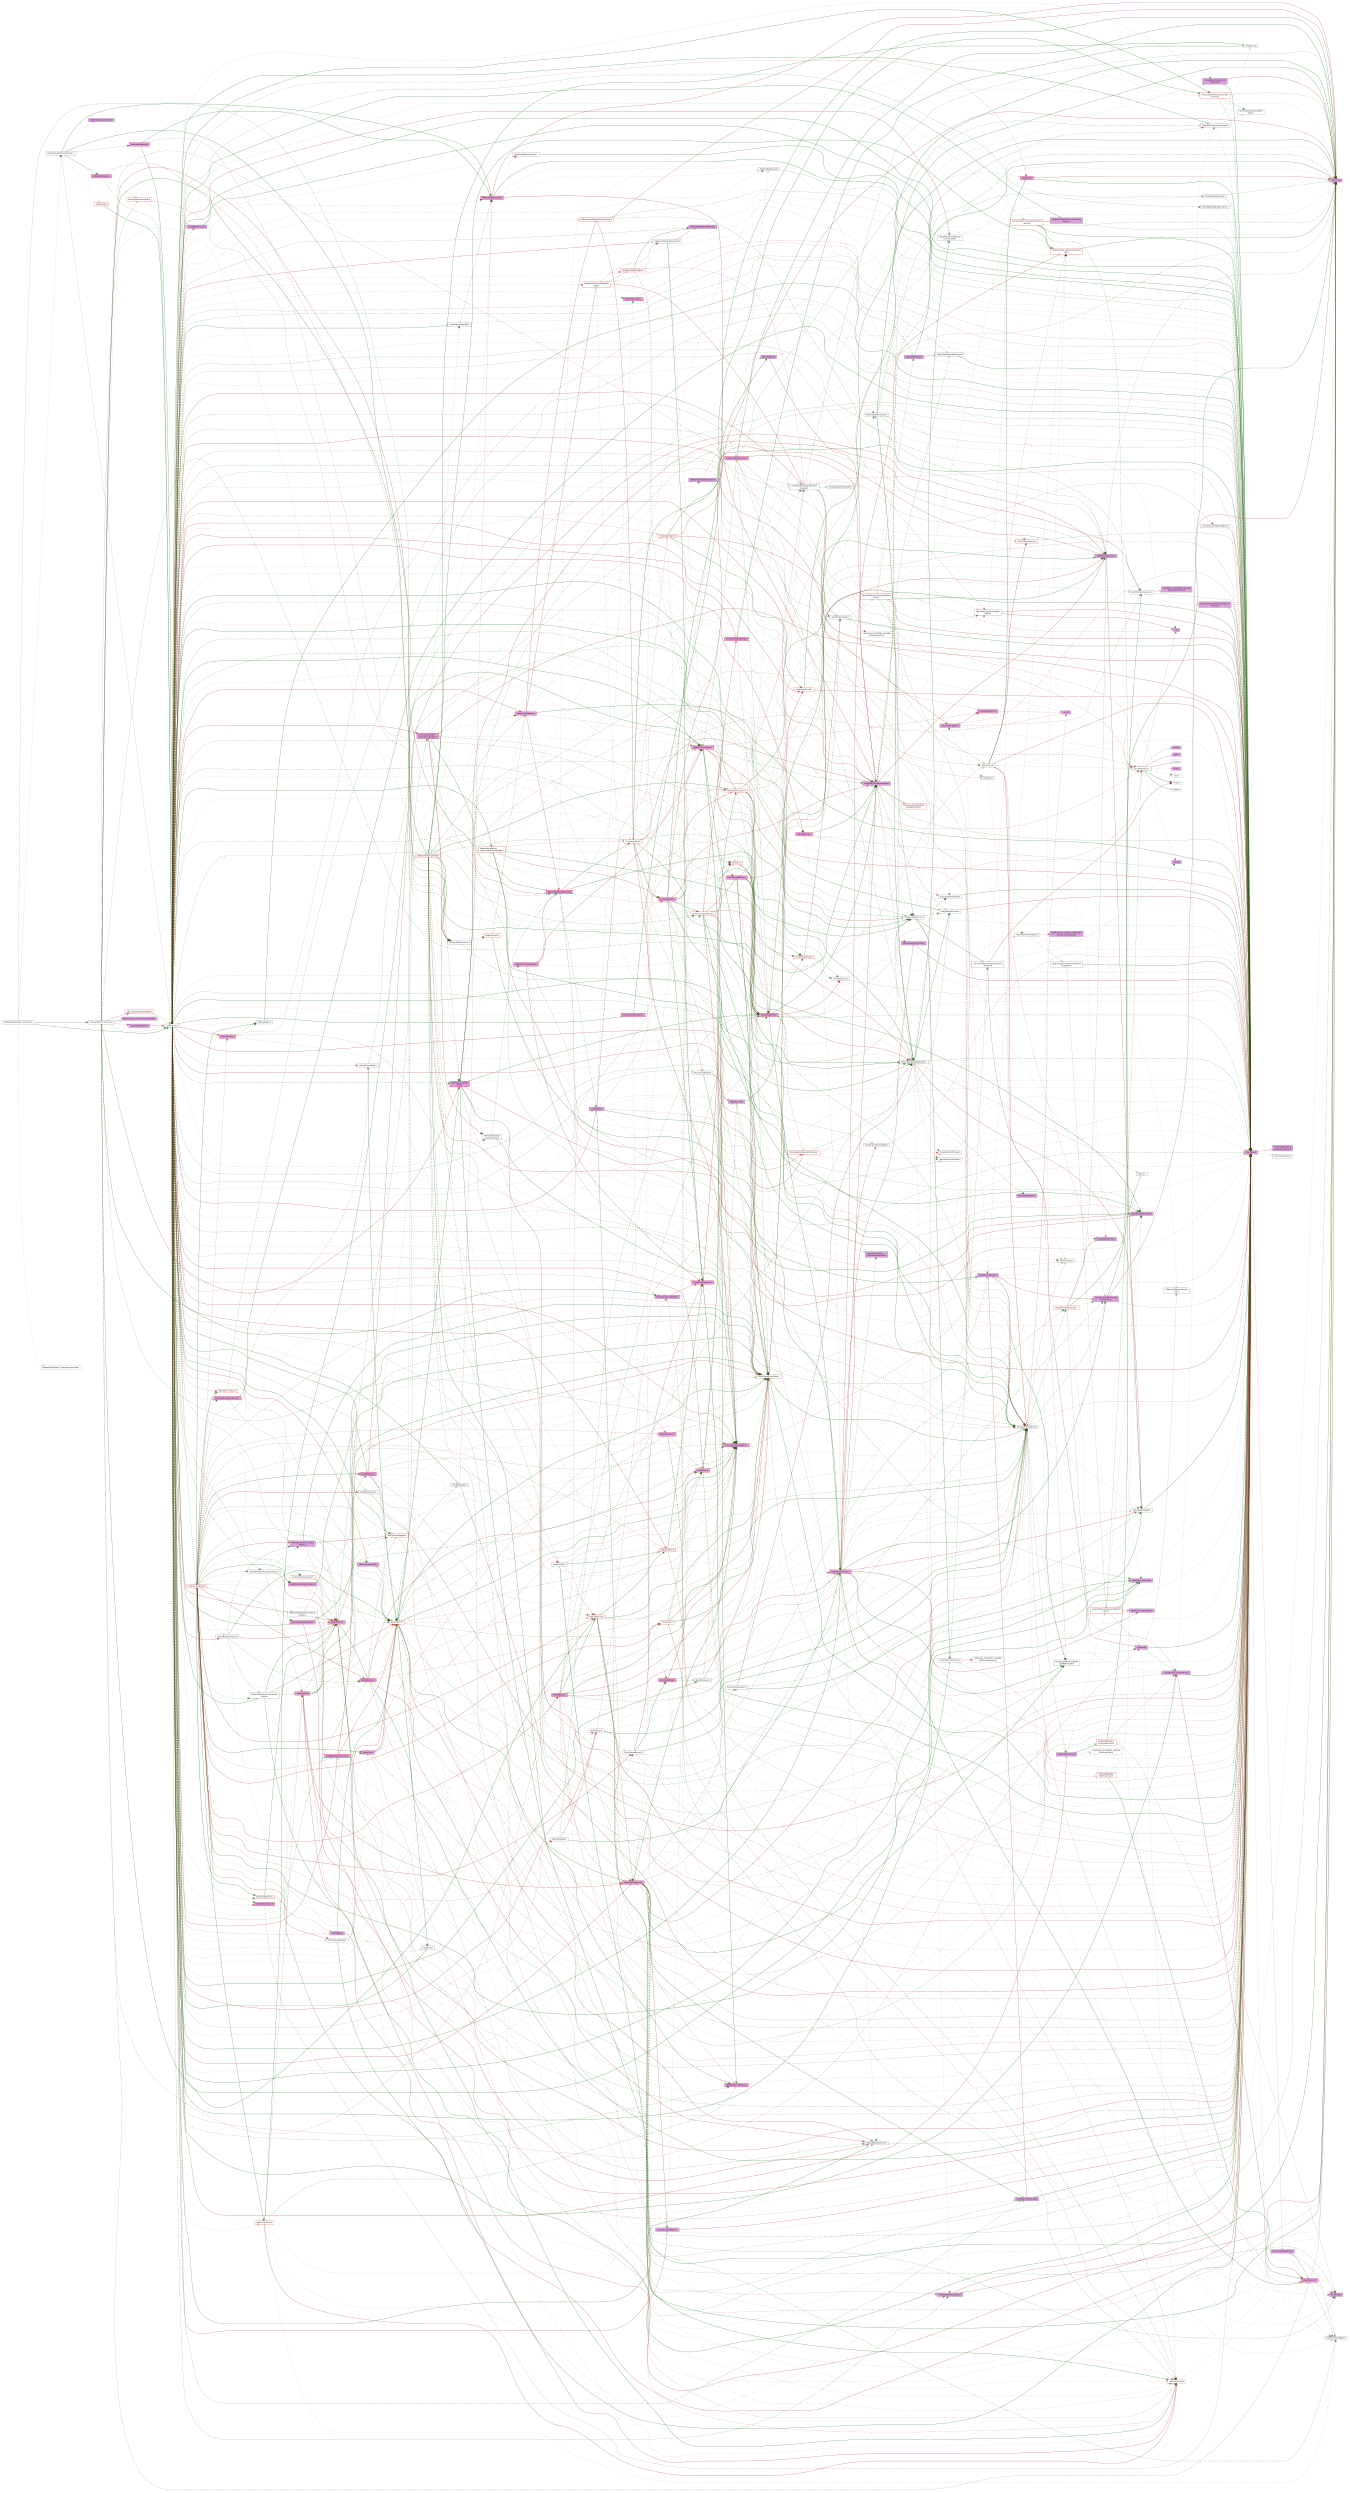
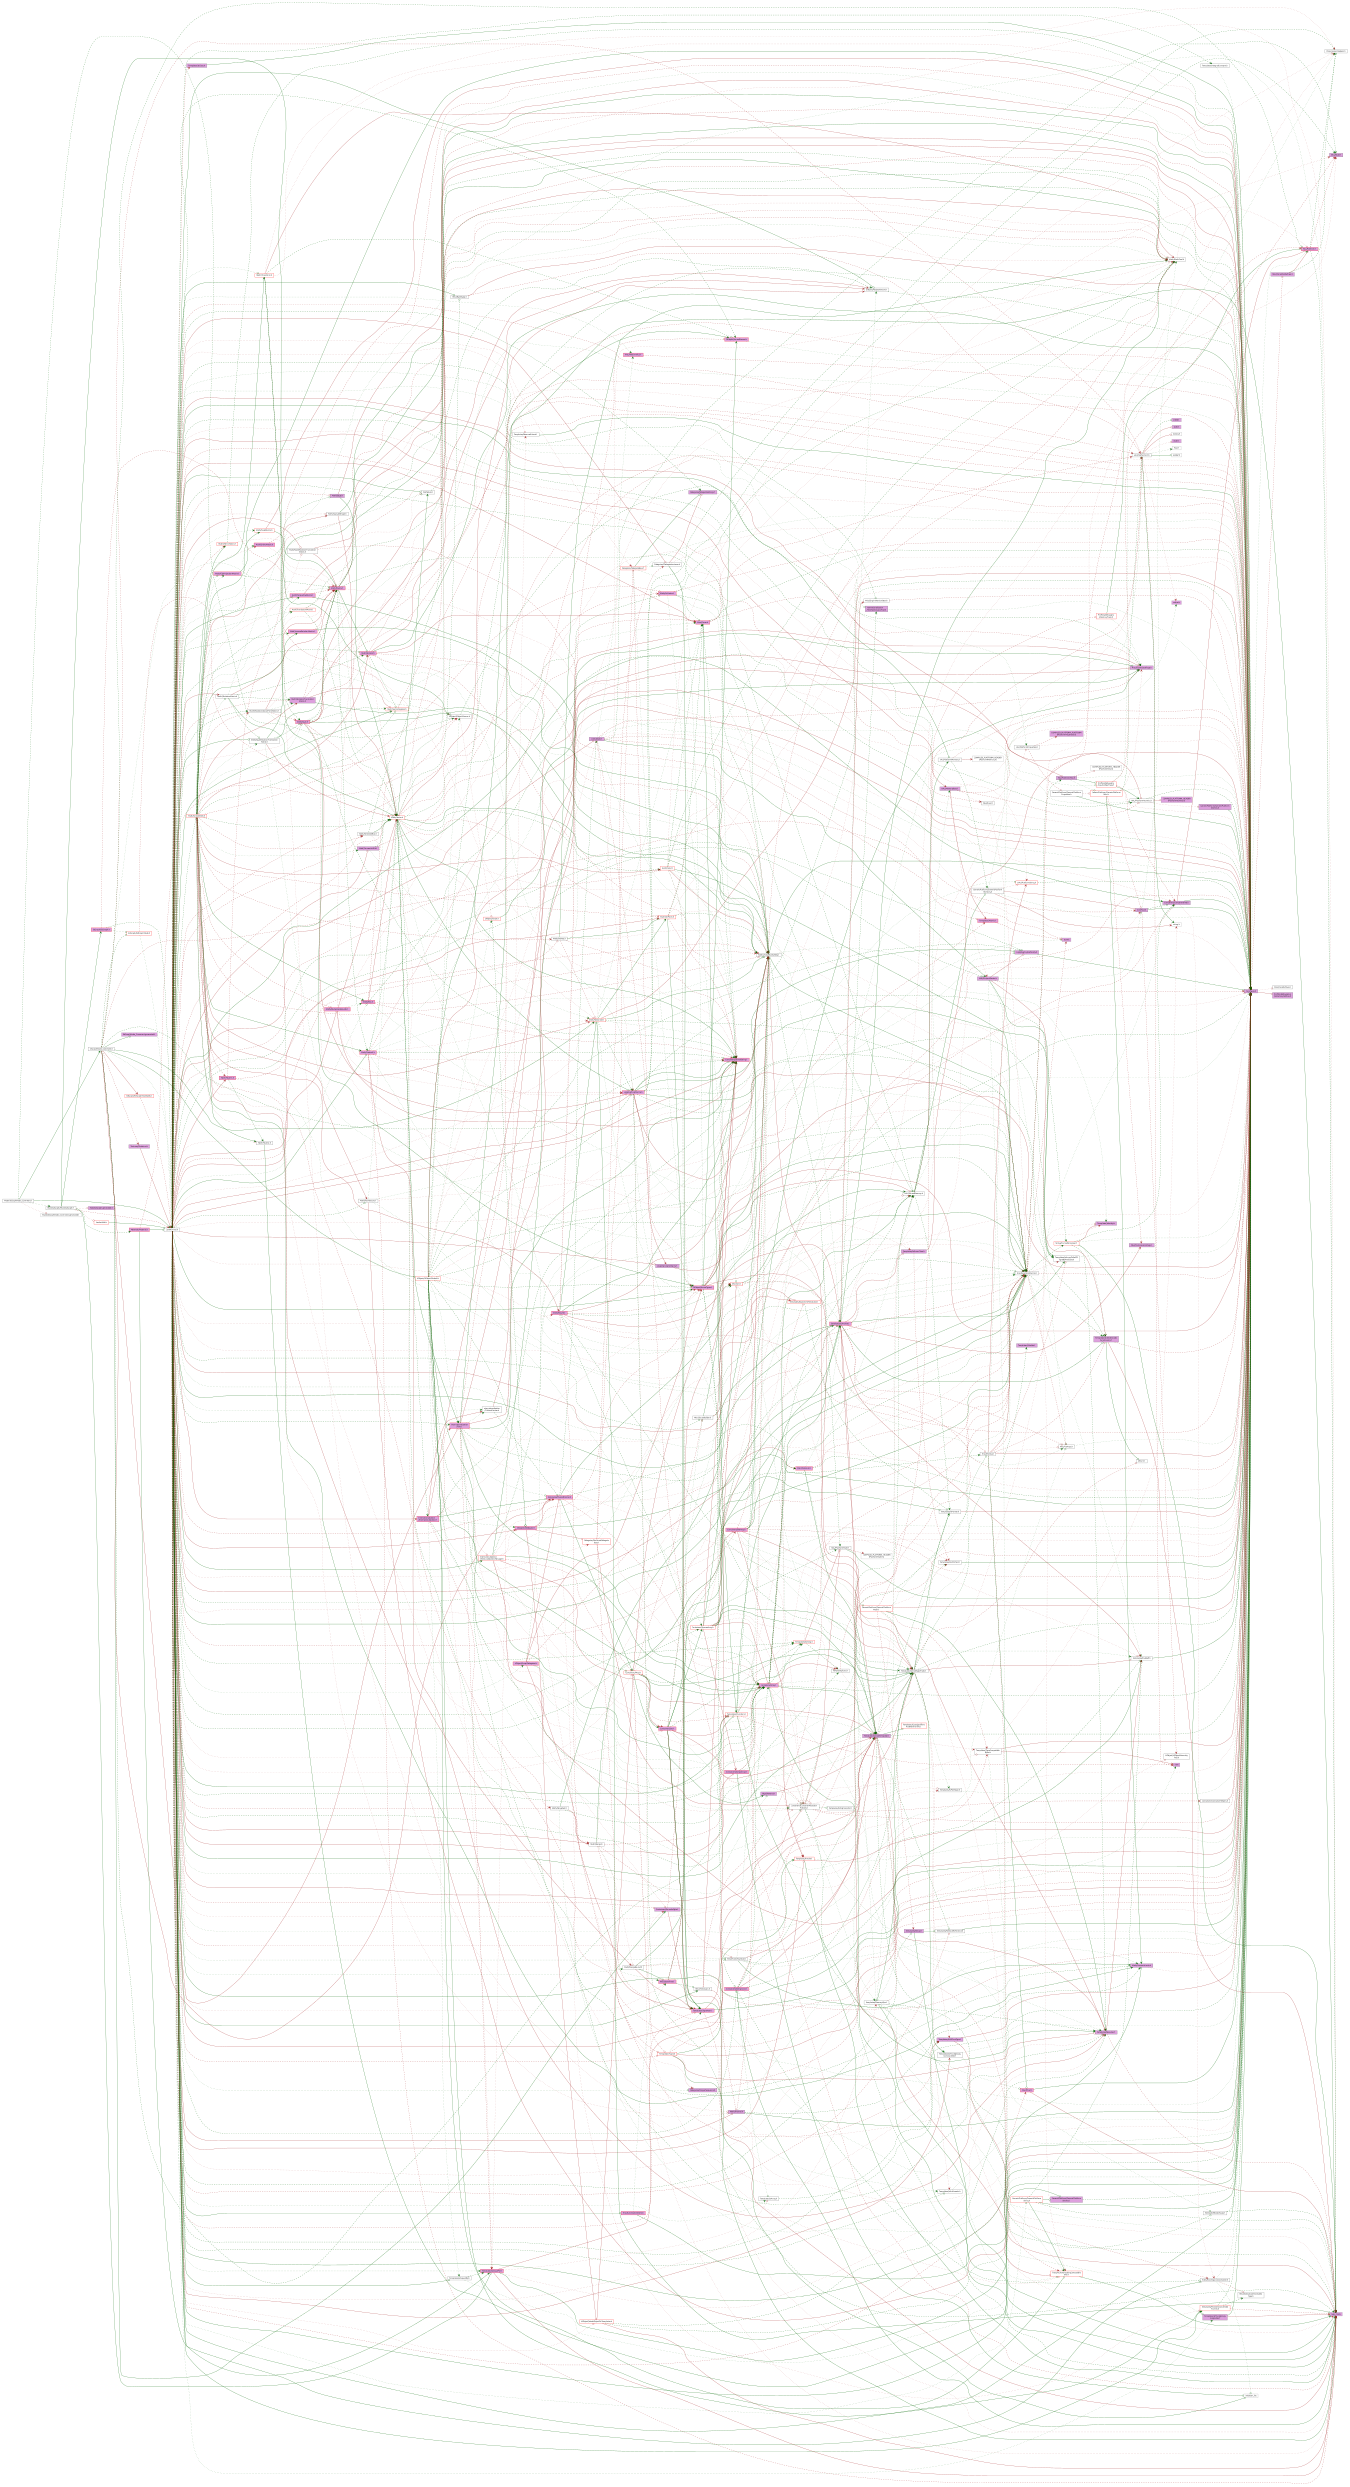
(1057, 1944) -> (909, 751)
